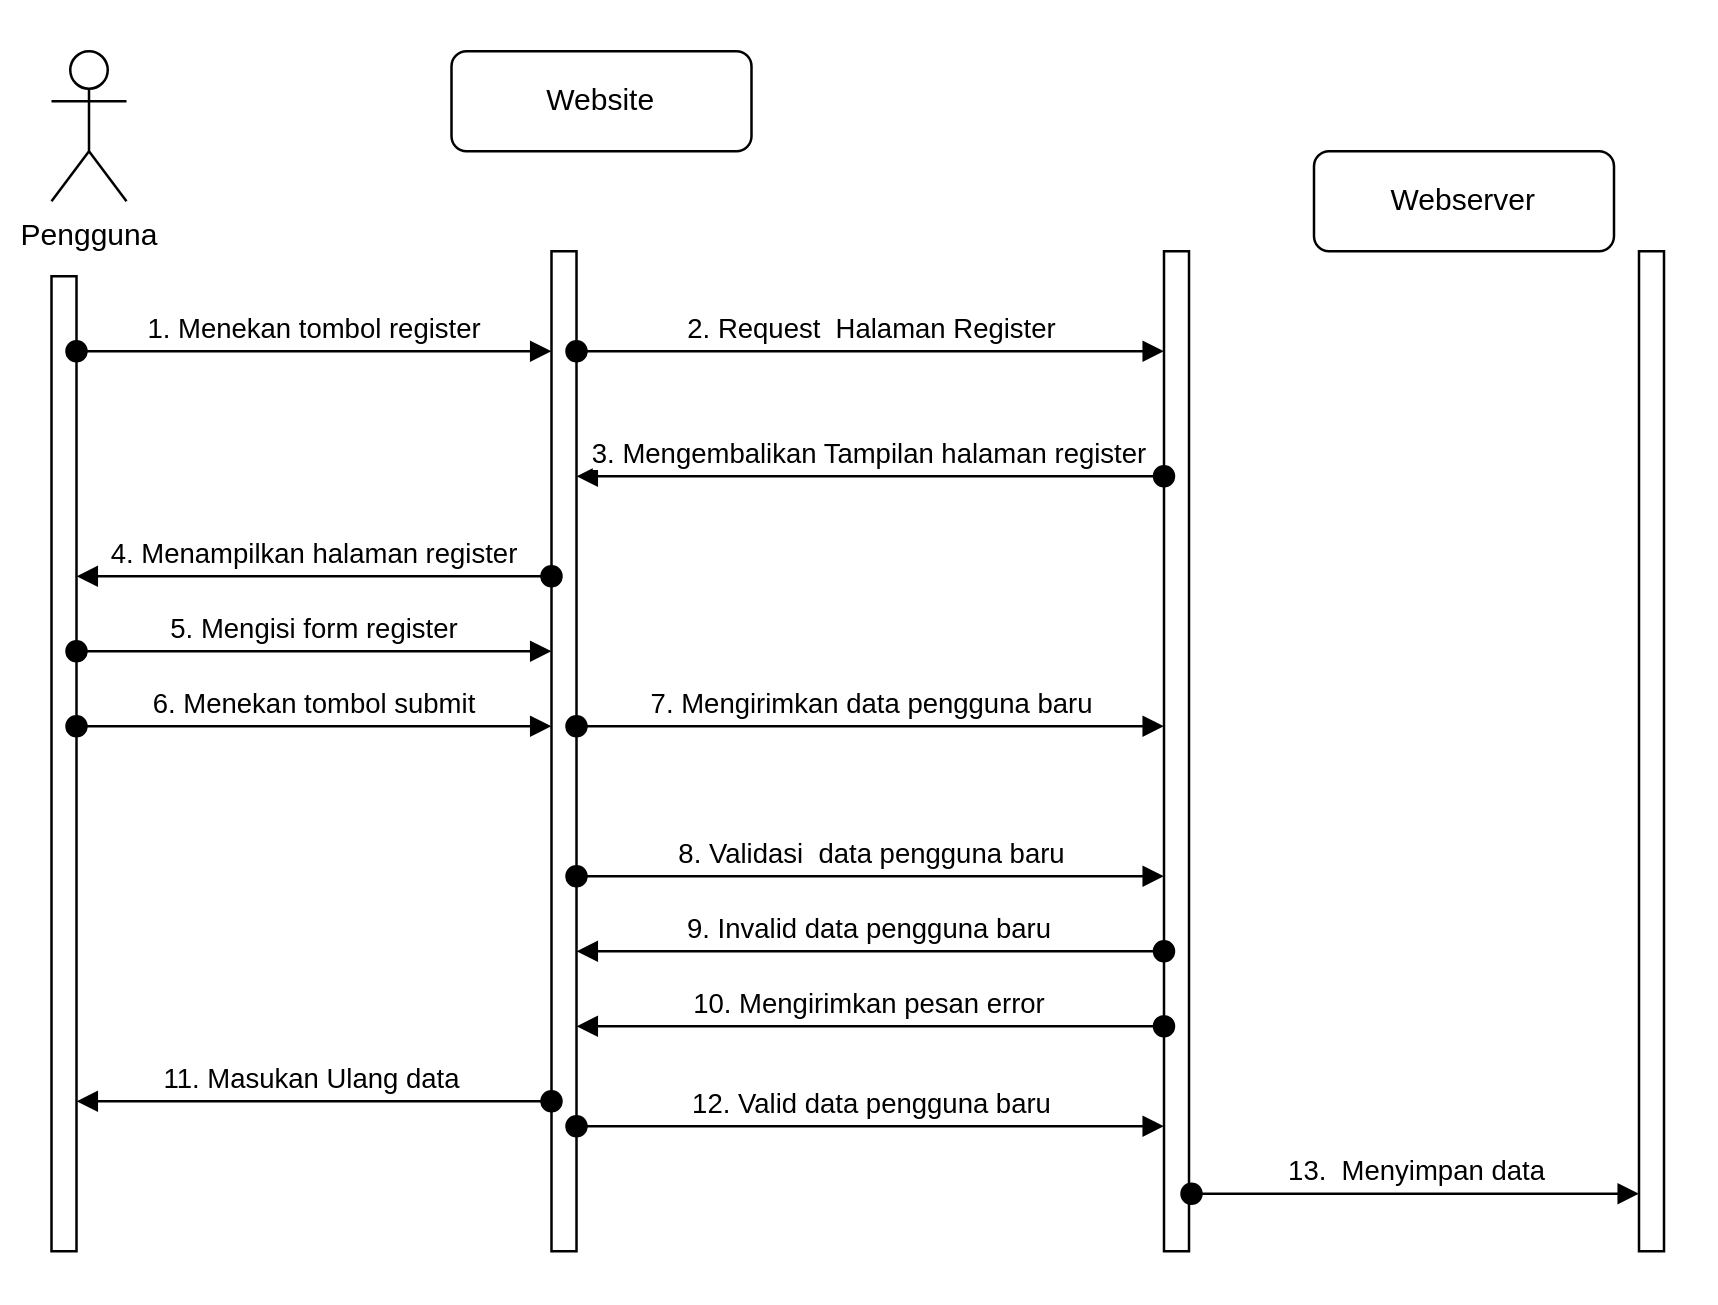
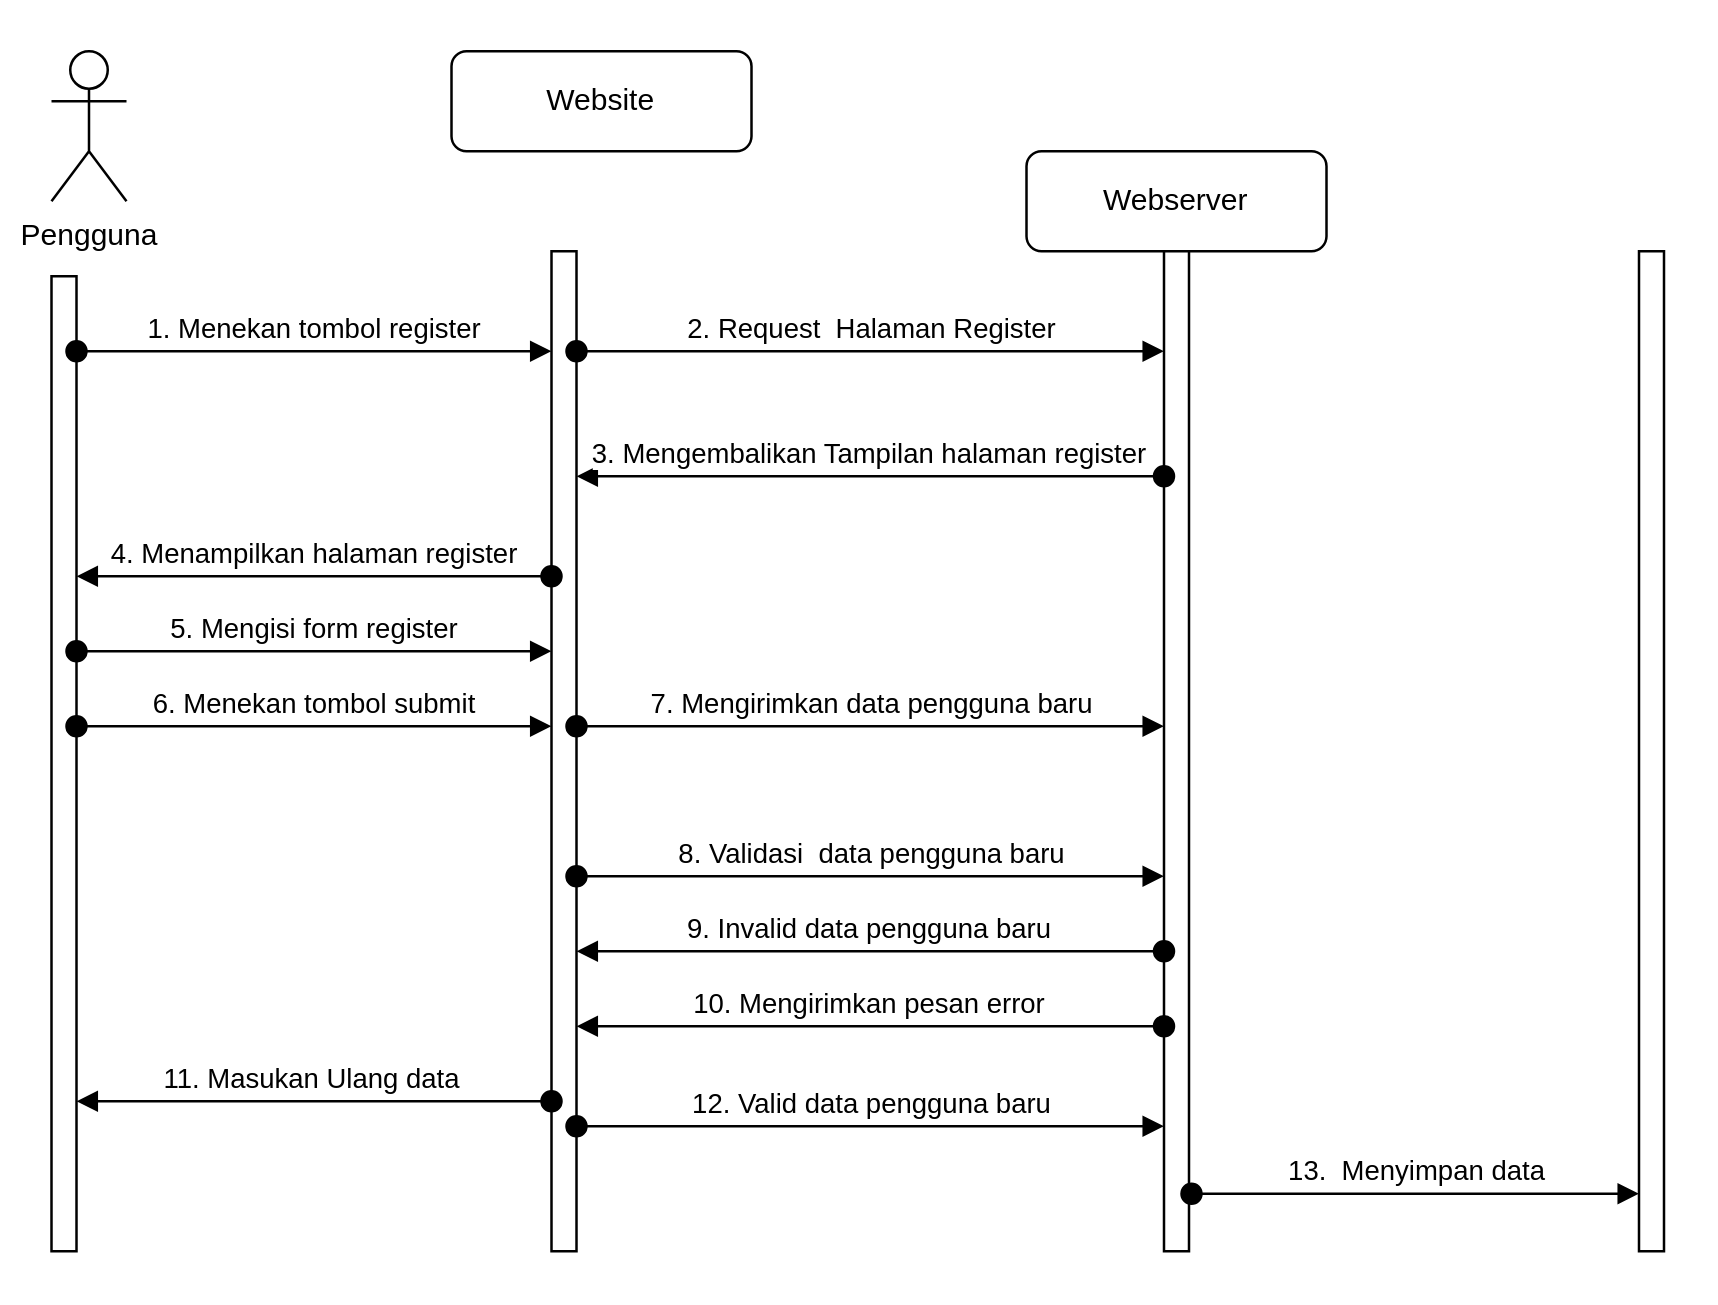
(1464, 201) -> (1176, 201)
